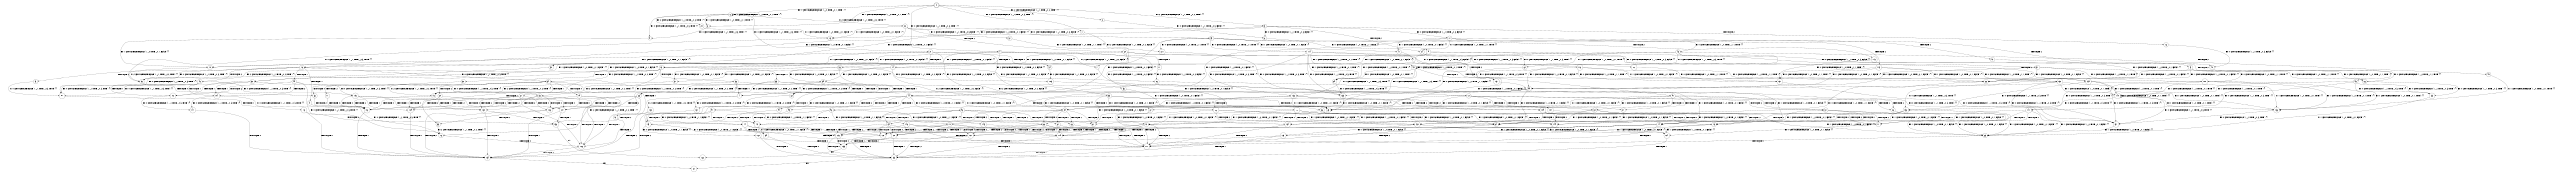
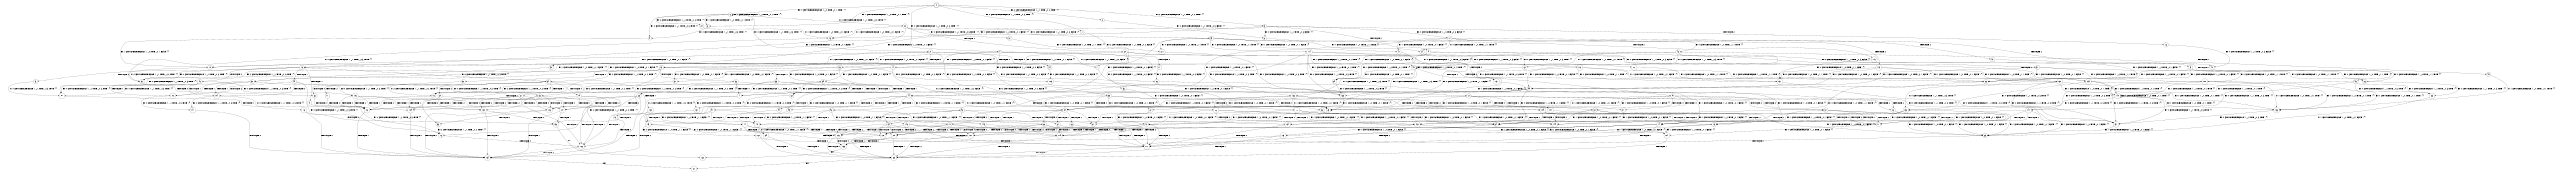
(1252, 106) -> (1236, 100)
(1016, 118) -> none
